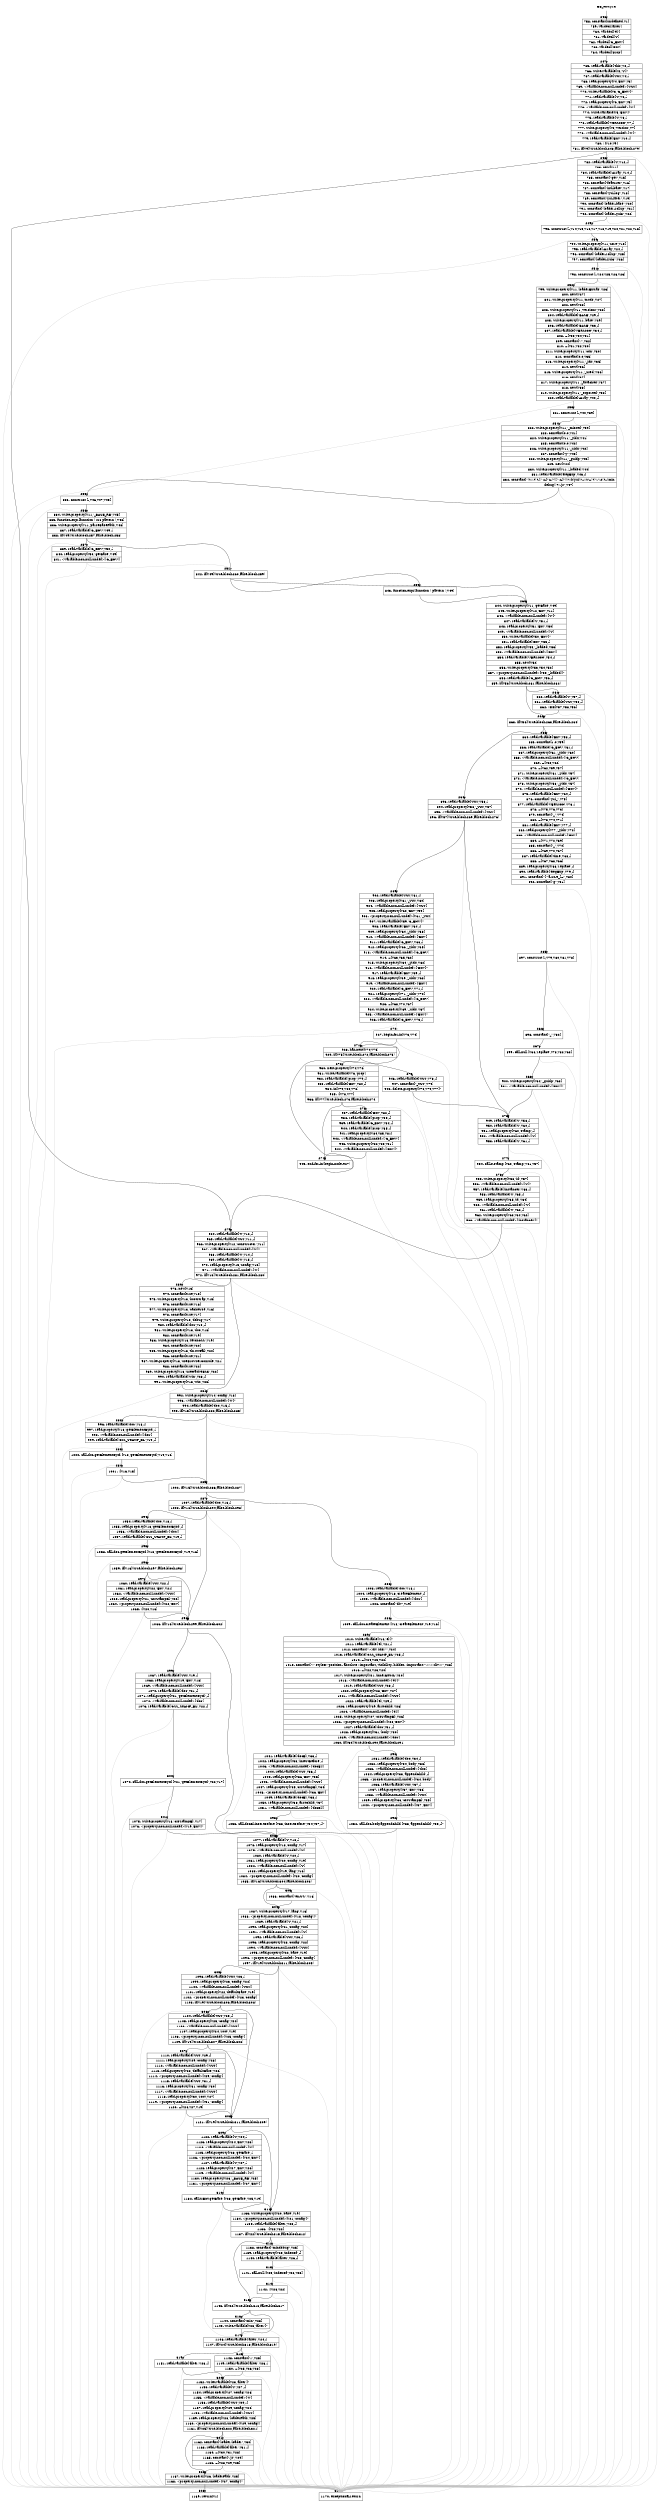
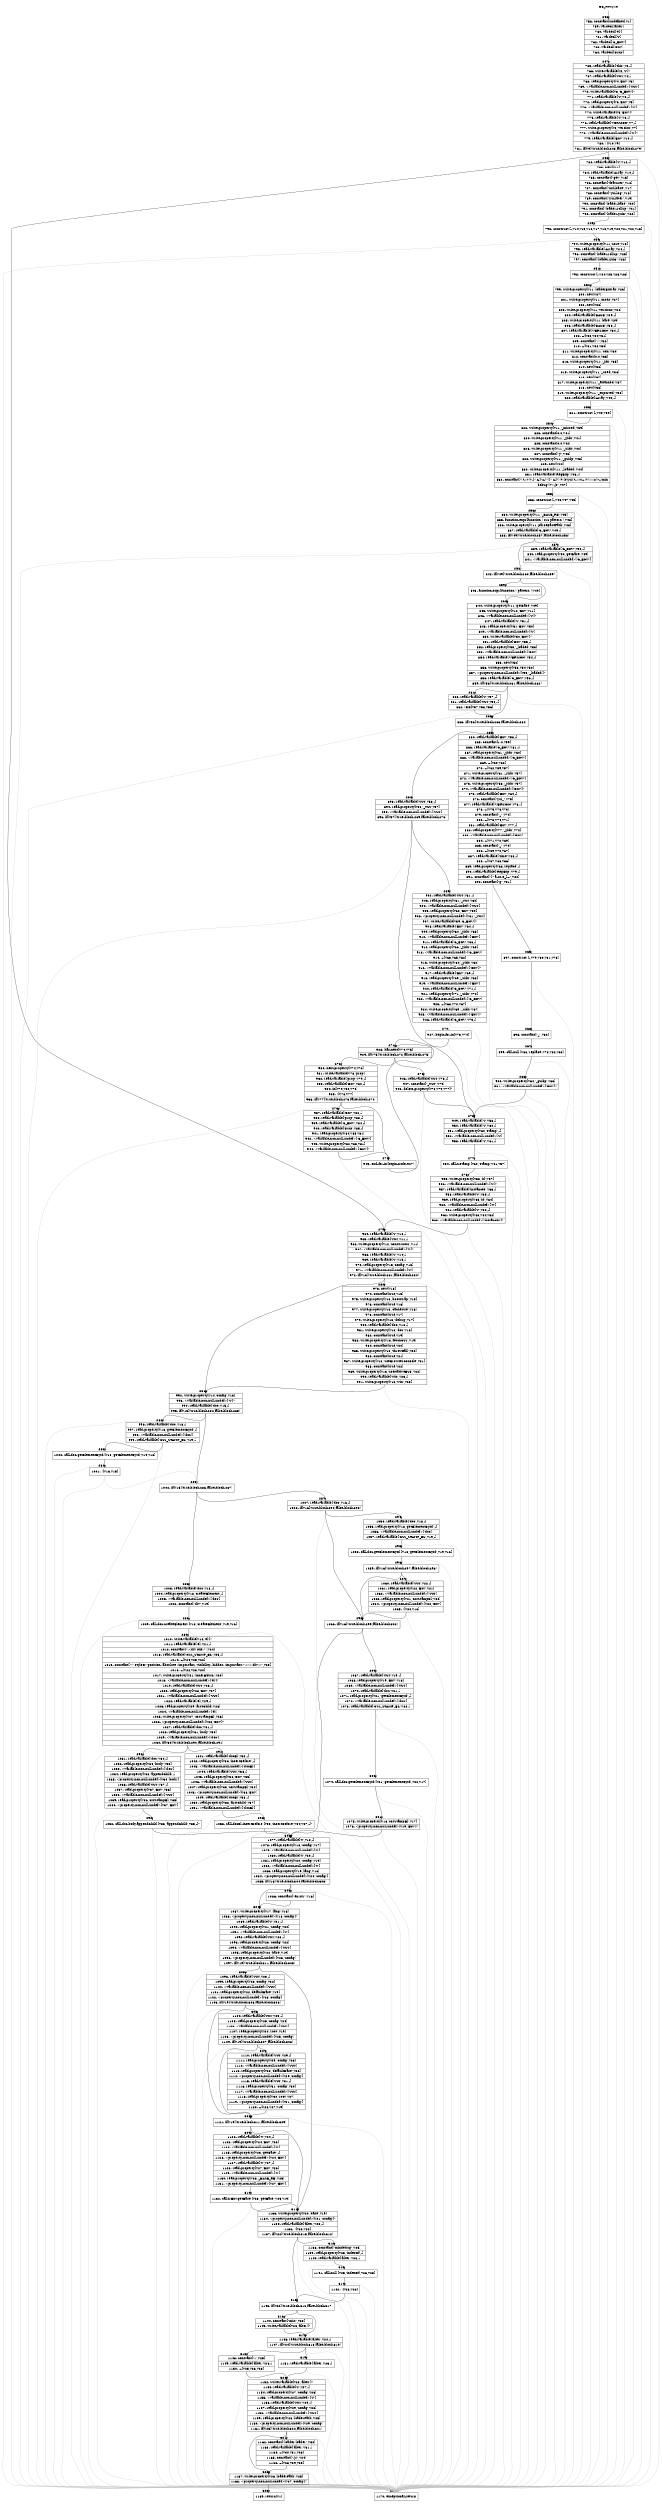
(163, 1480) -> (150, 1480)
none -> (204, 1750)
